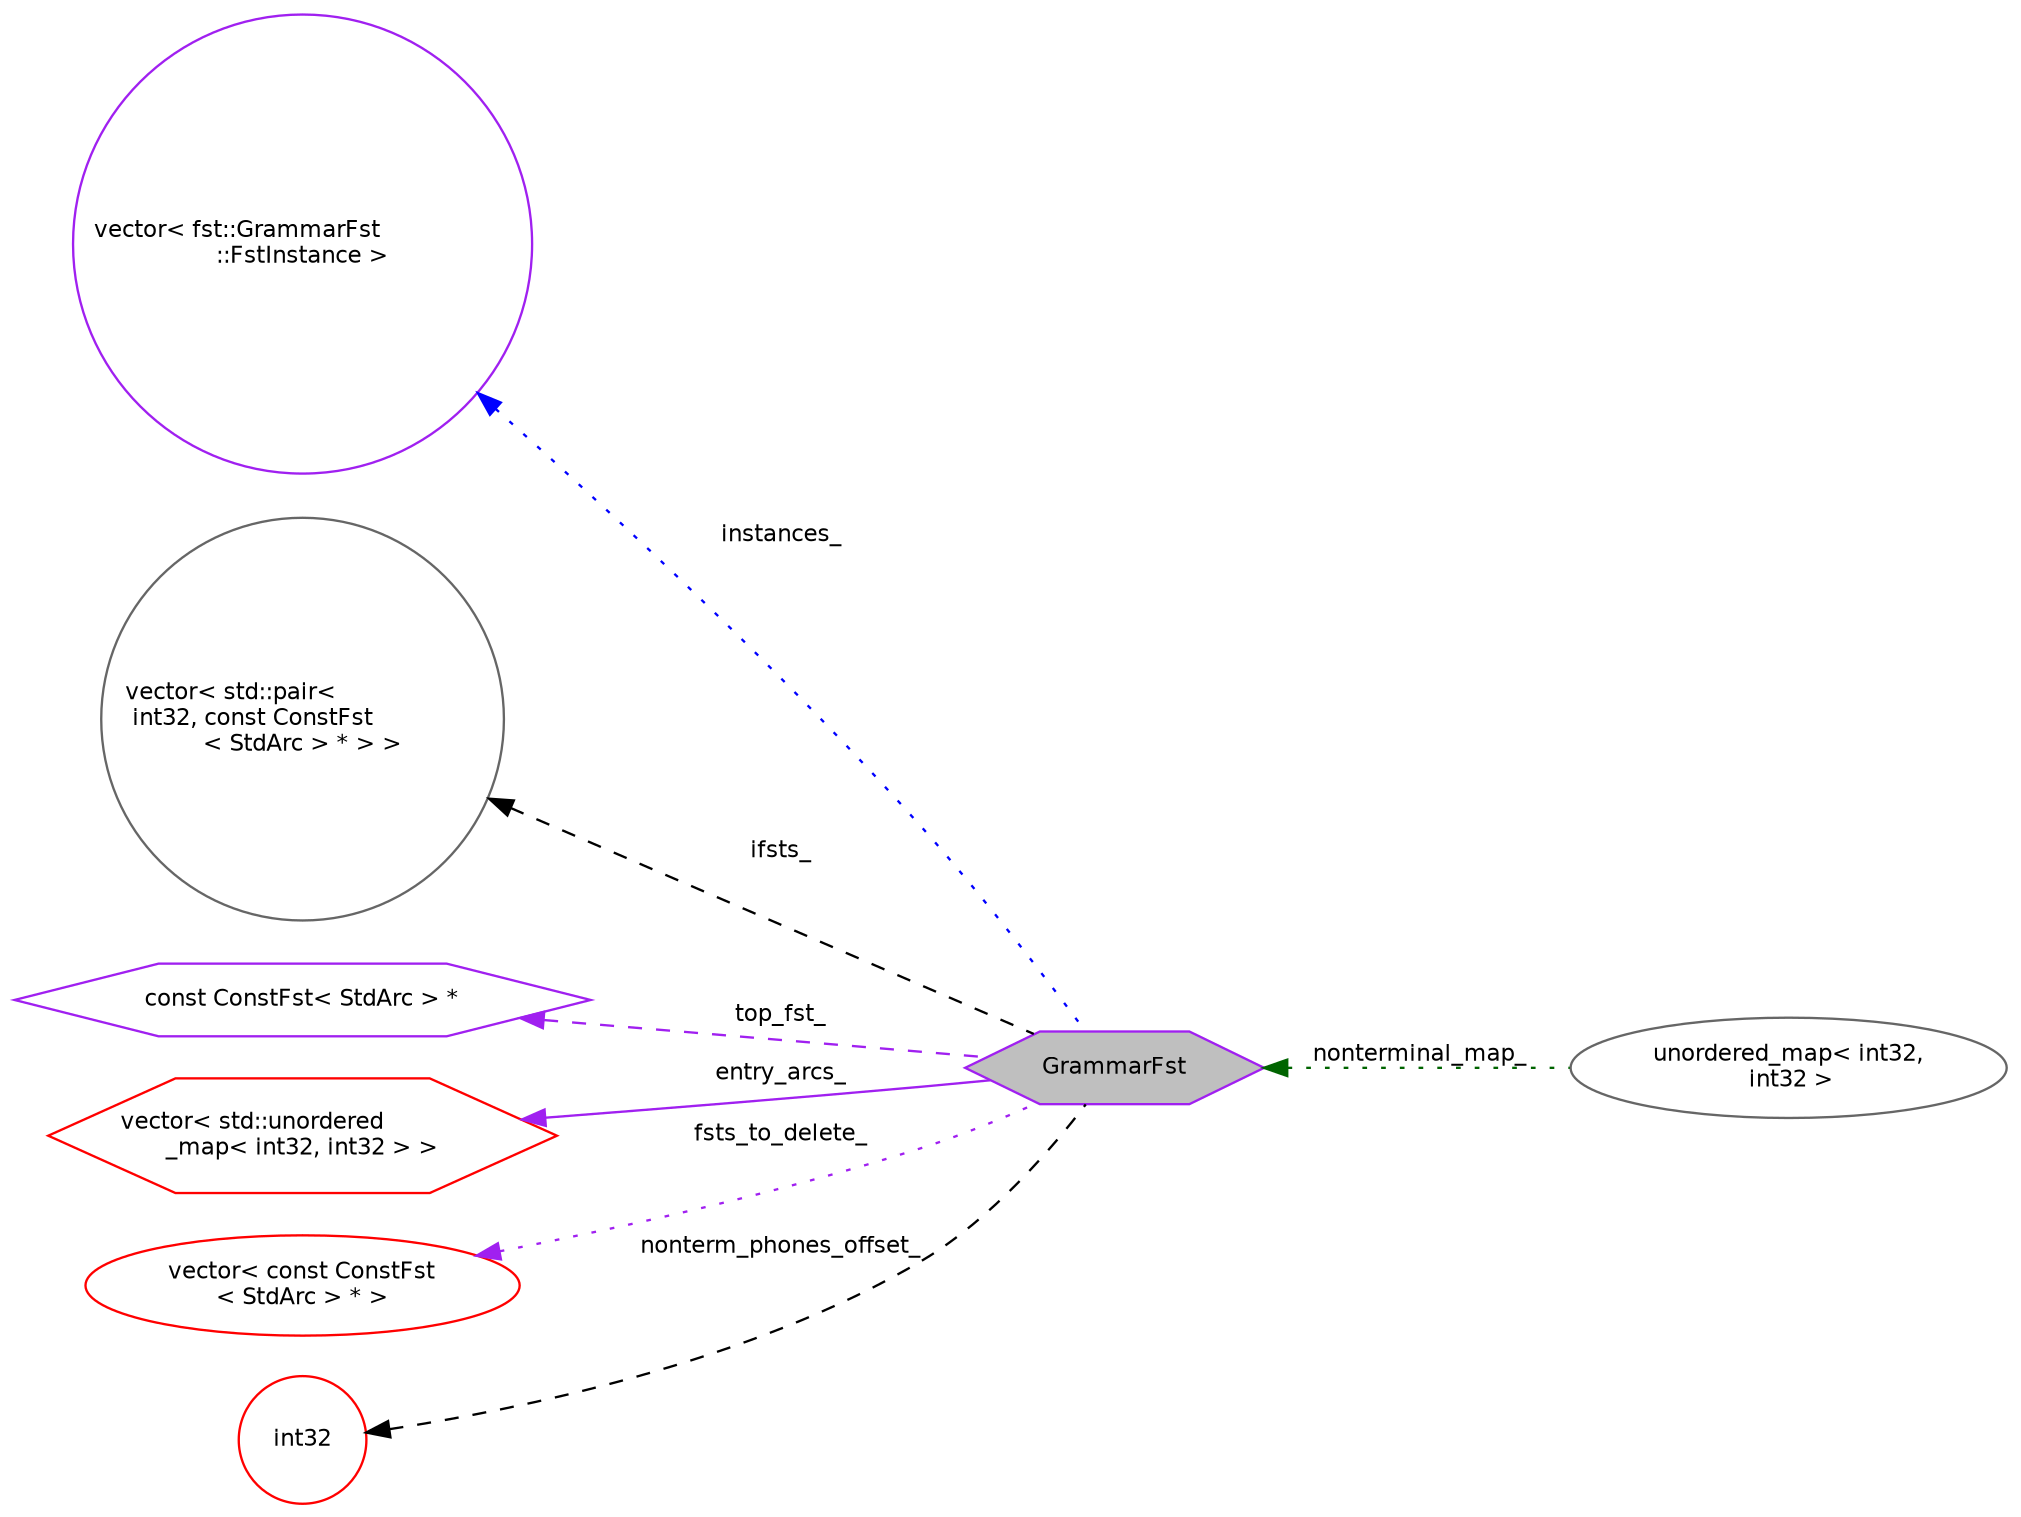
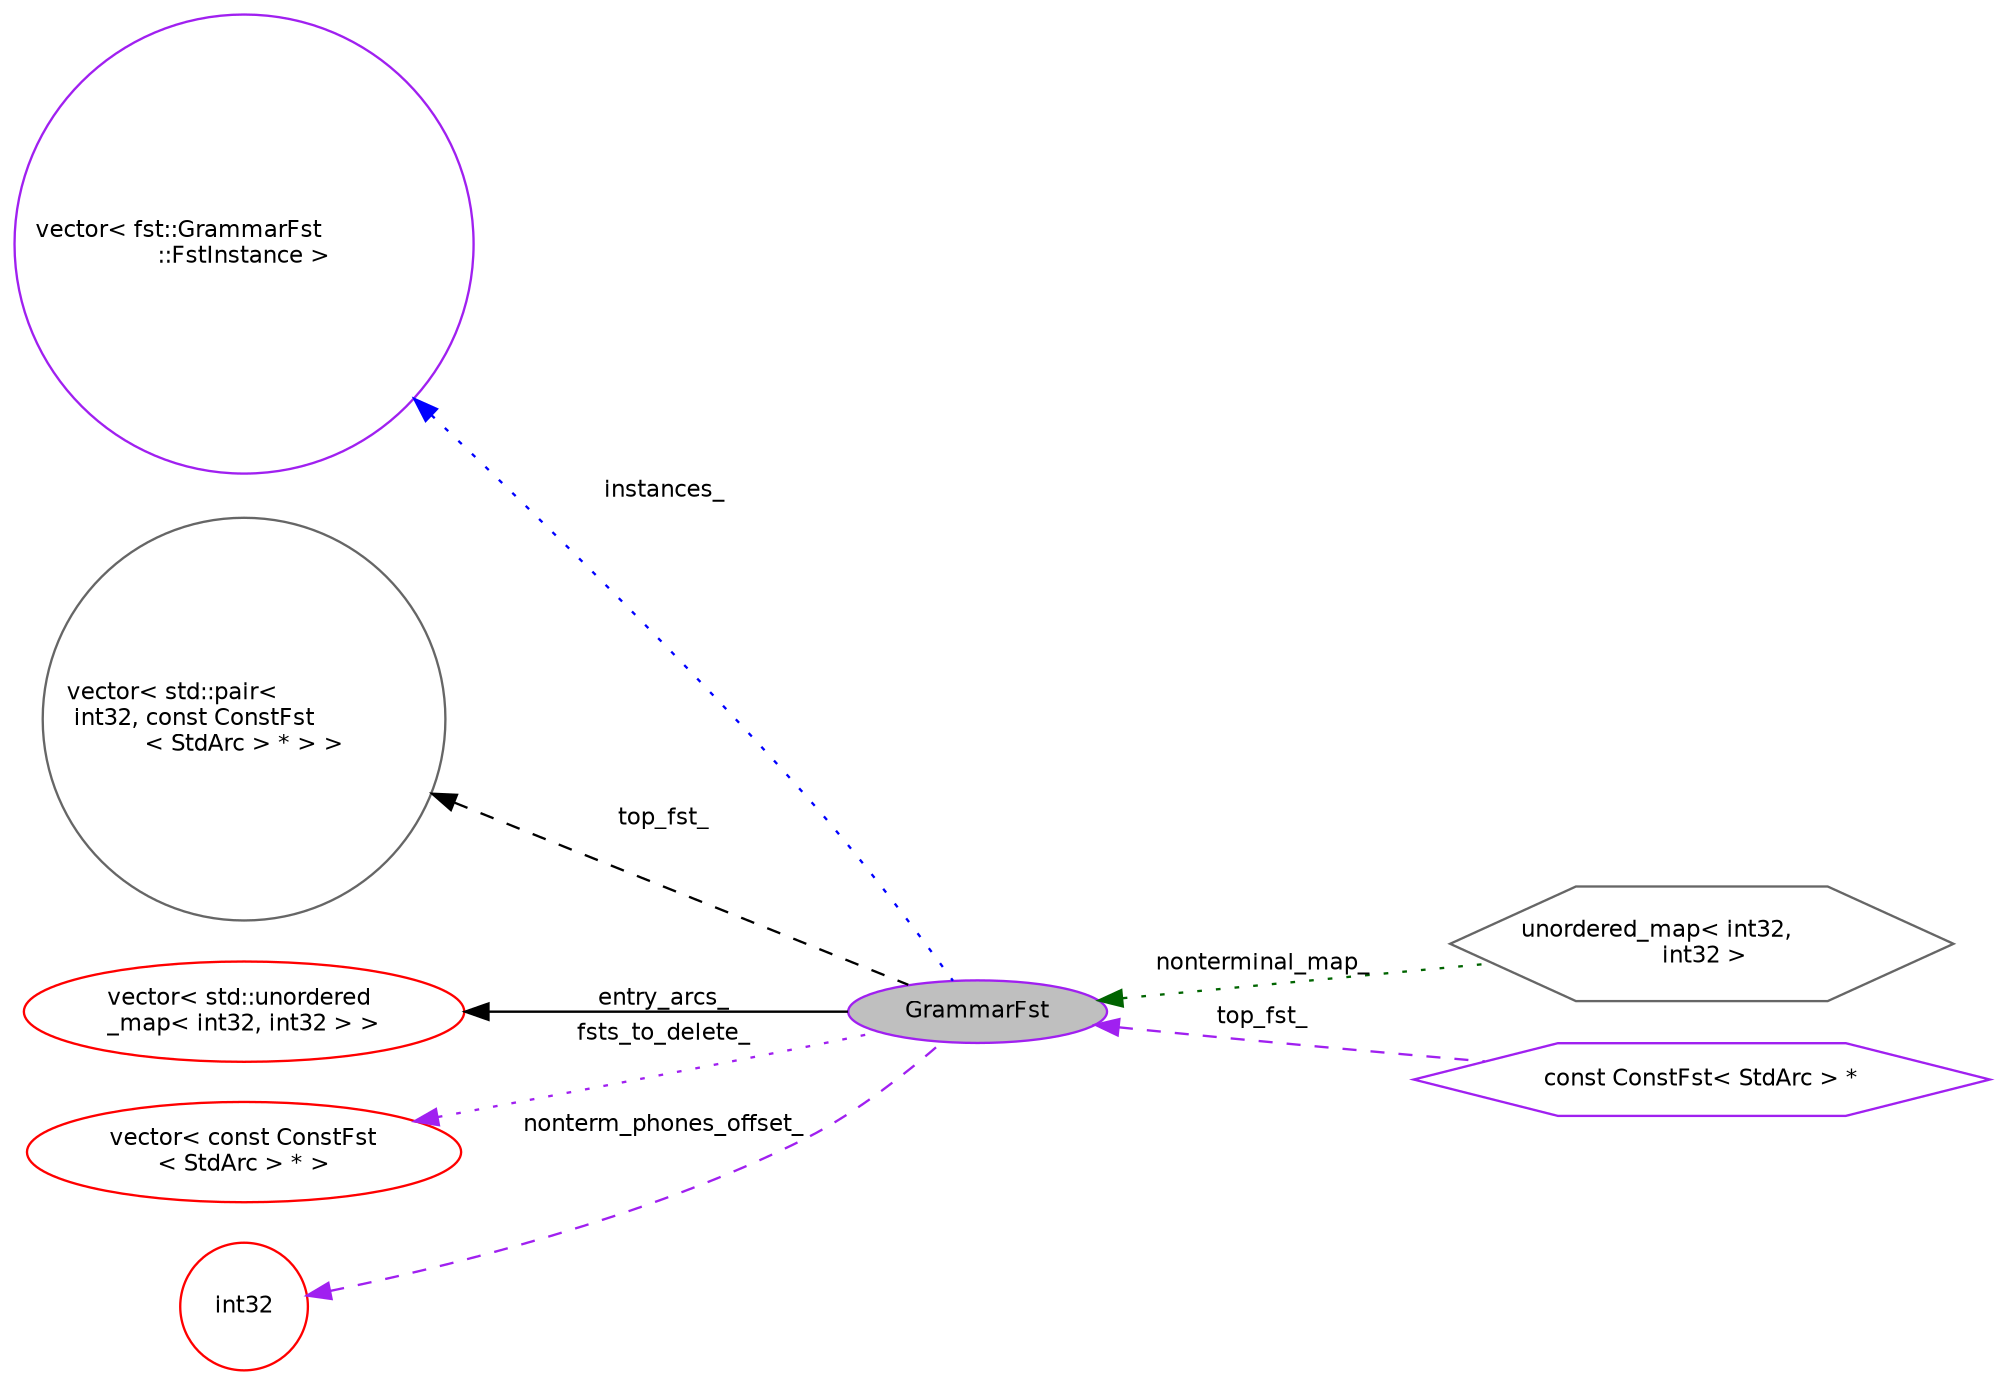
(778, 851) -> (661, 819)
(765, 1039) -> (1302, 1045)
(1115, 1068) -> (978, 1012)
(1789, 1068) -> (1702, 944)
(768, 1100) -> (668, 1012)
(303, 1136) -> (244, 1012)
(771, 1332) -> (652, 1203)
